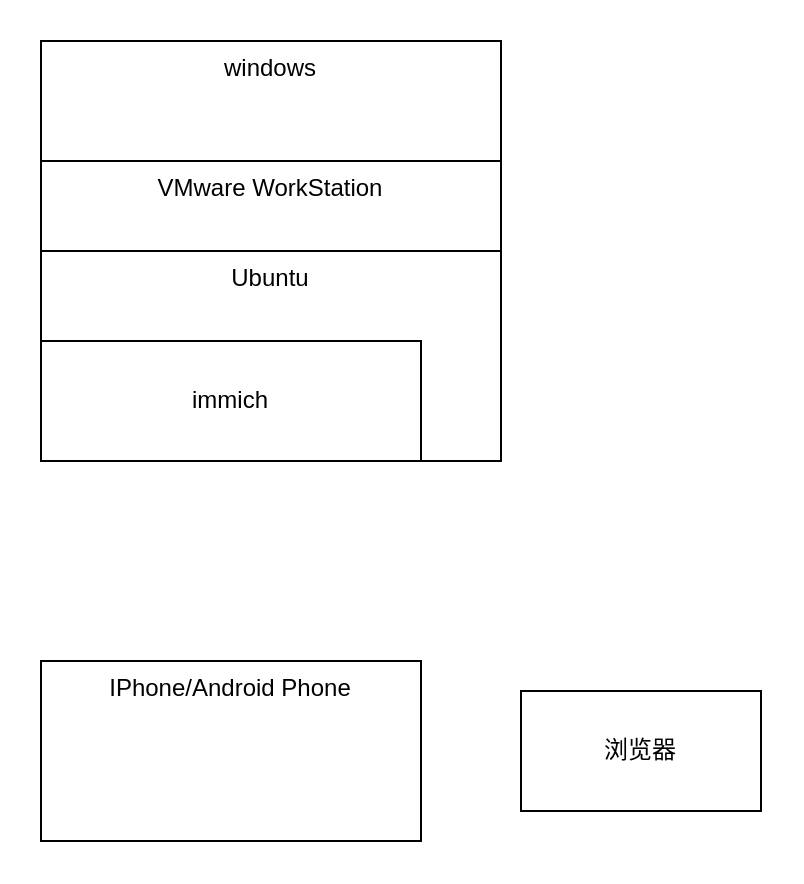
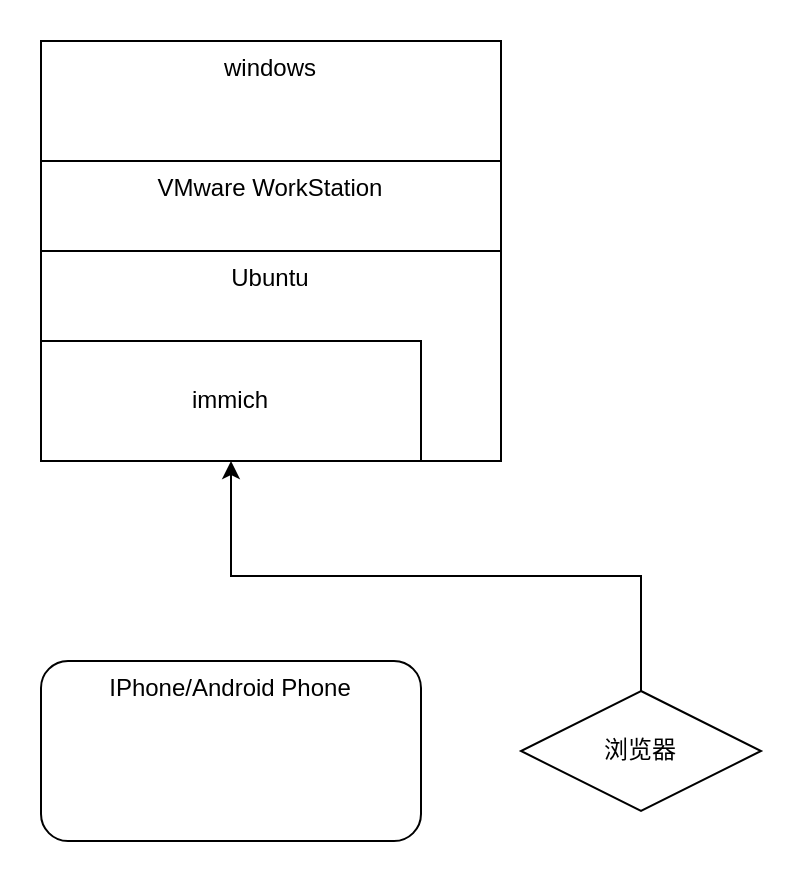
none -> (443, 576)
(231, 751) -> (231, 751)
(641, 751) -> (641, 751)
